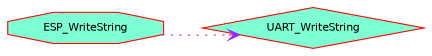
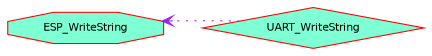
(195, 35) -> (206, 21)
